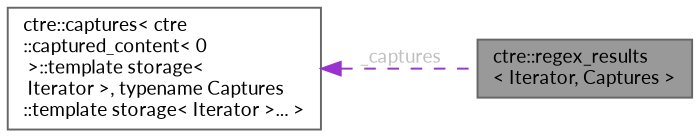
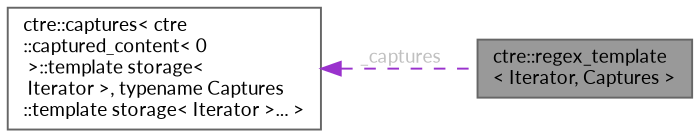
(585, 69) -> (585, 69)
